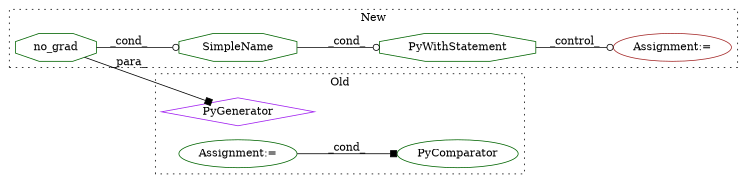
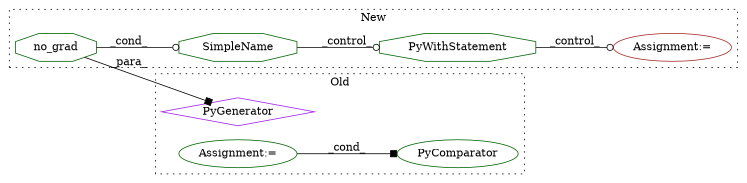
(347, 42) -> (347, 42)
